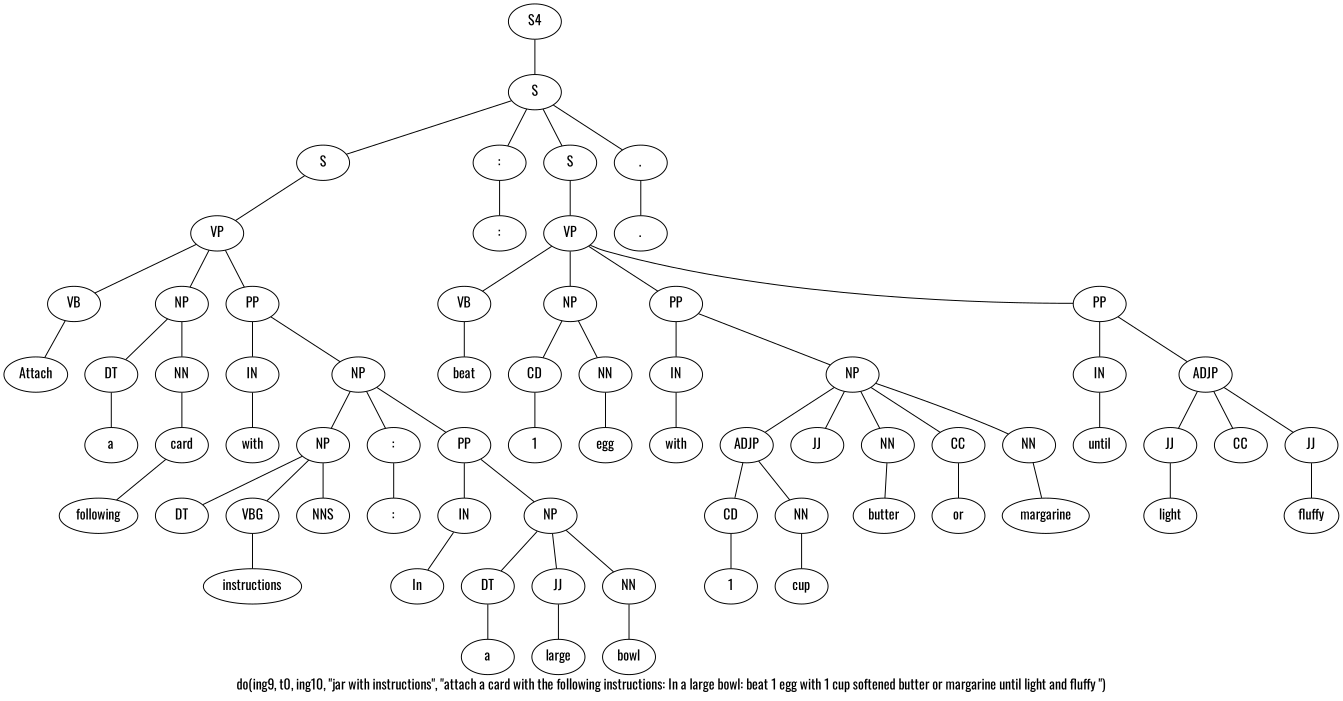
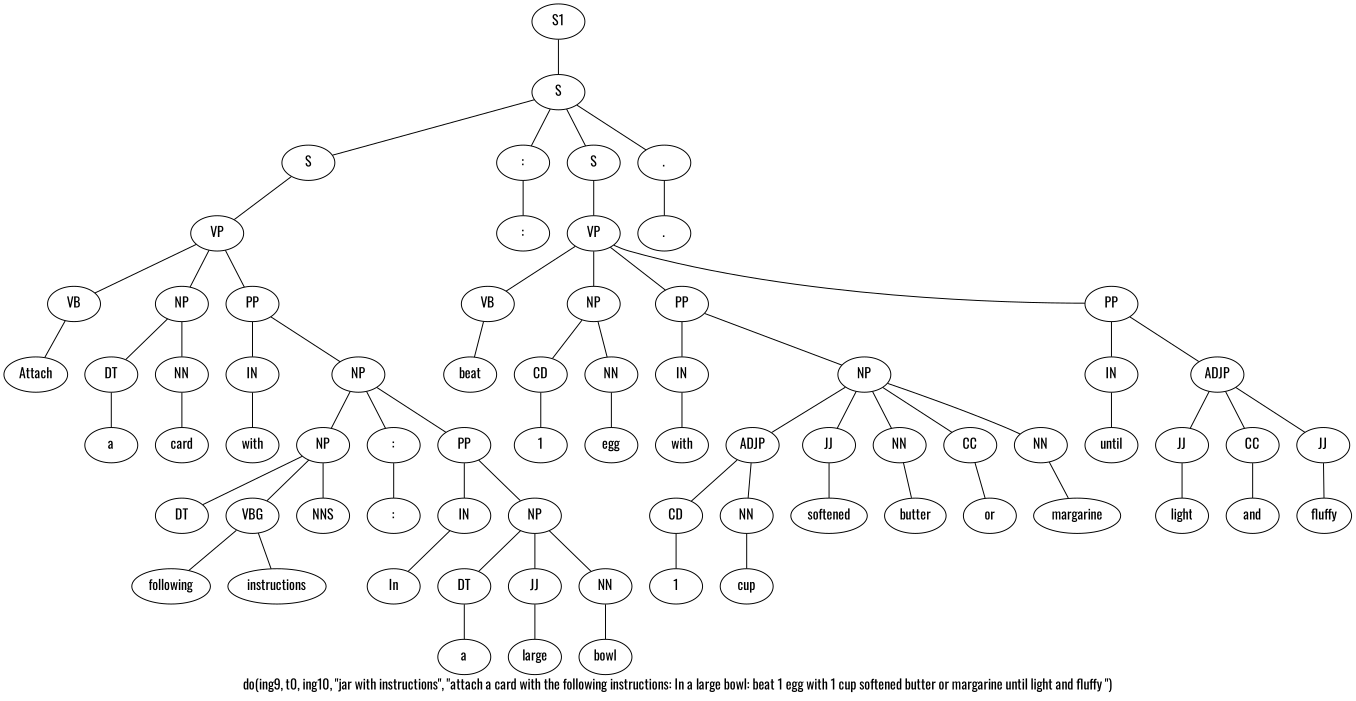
(535, 22) -> (558, 22)
(141, 480) -> (213, 550)
none -> (829, 516)
none -> (1253, 516)
